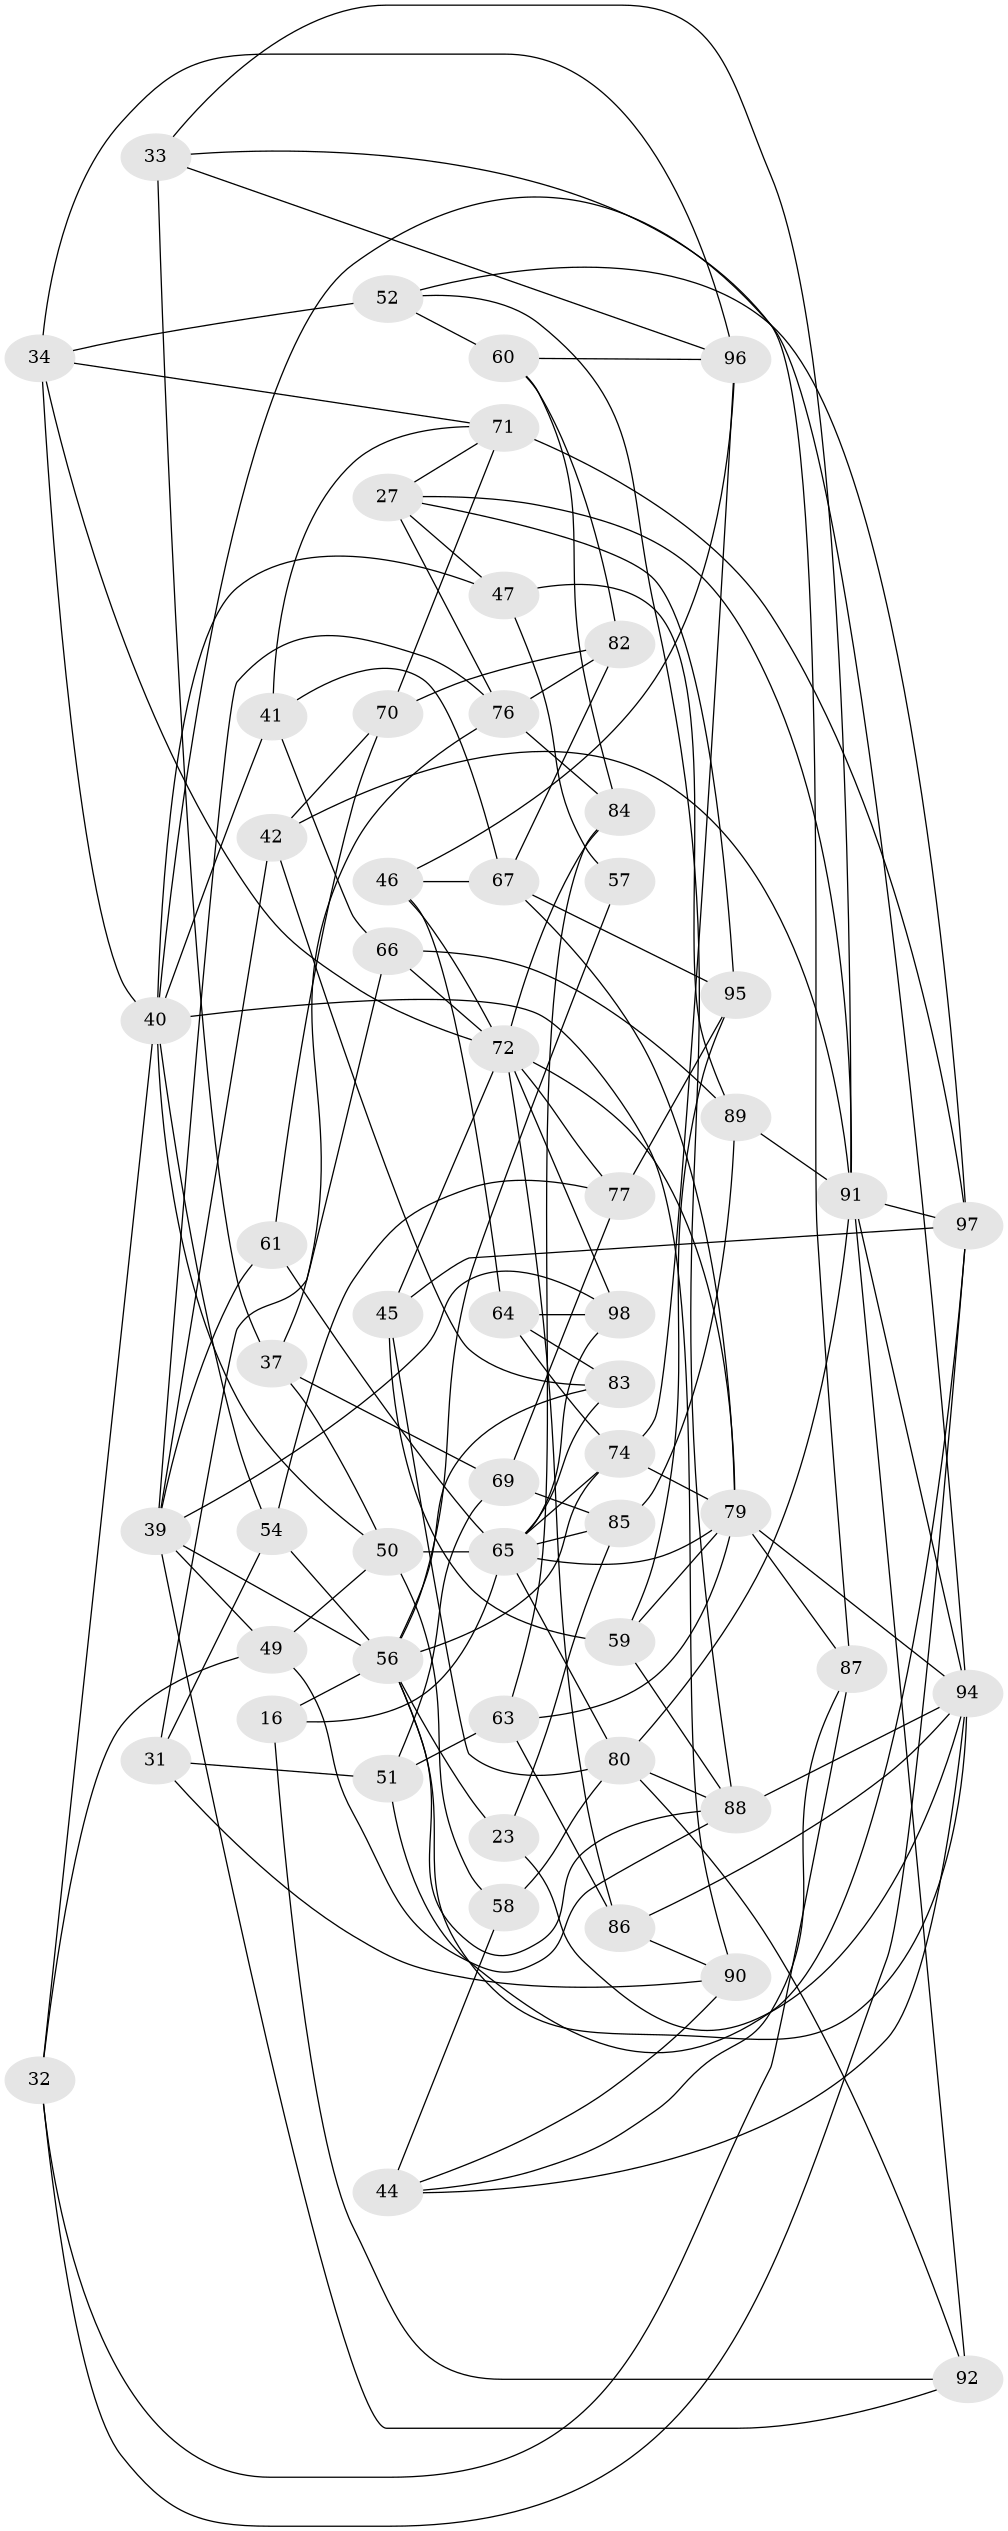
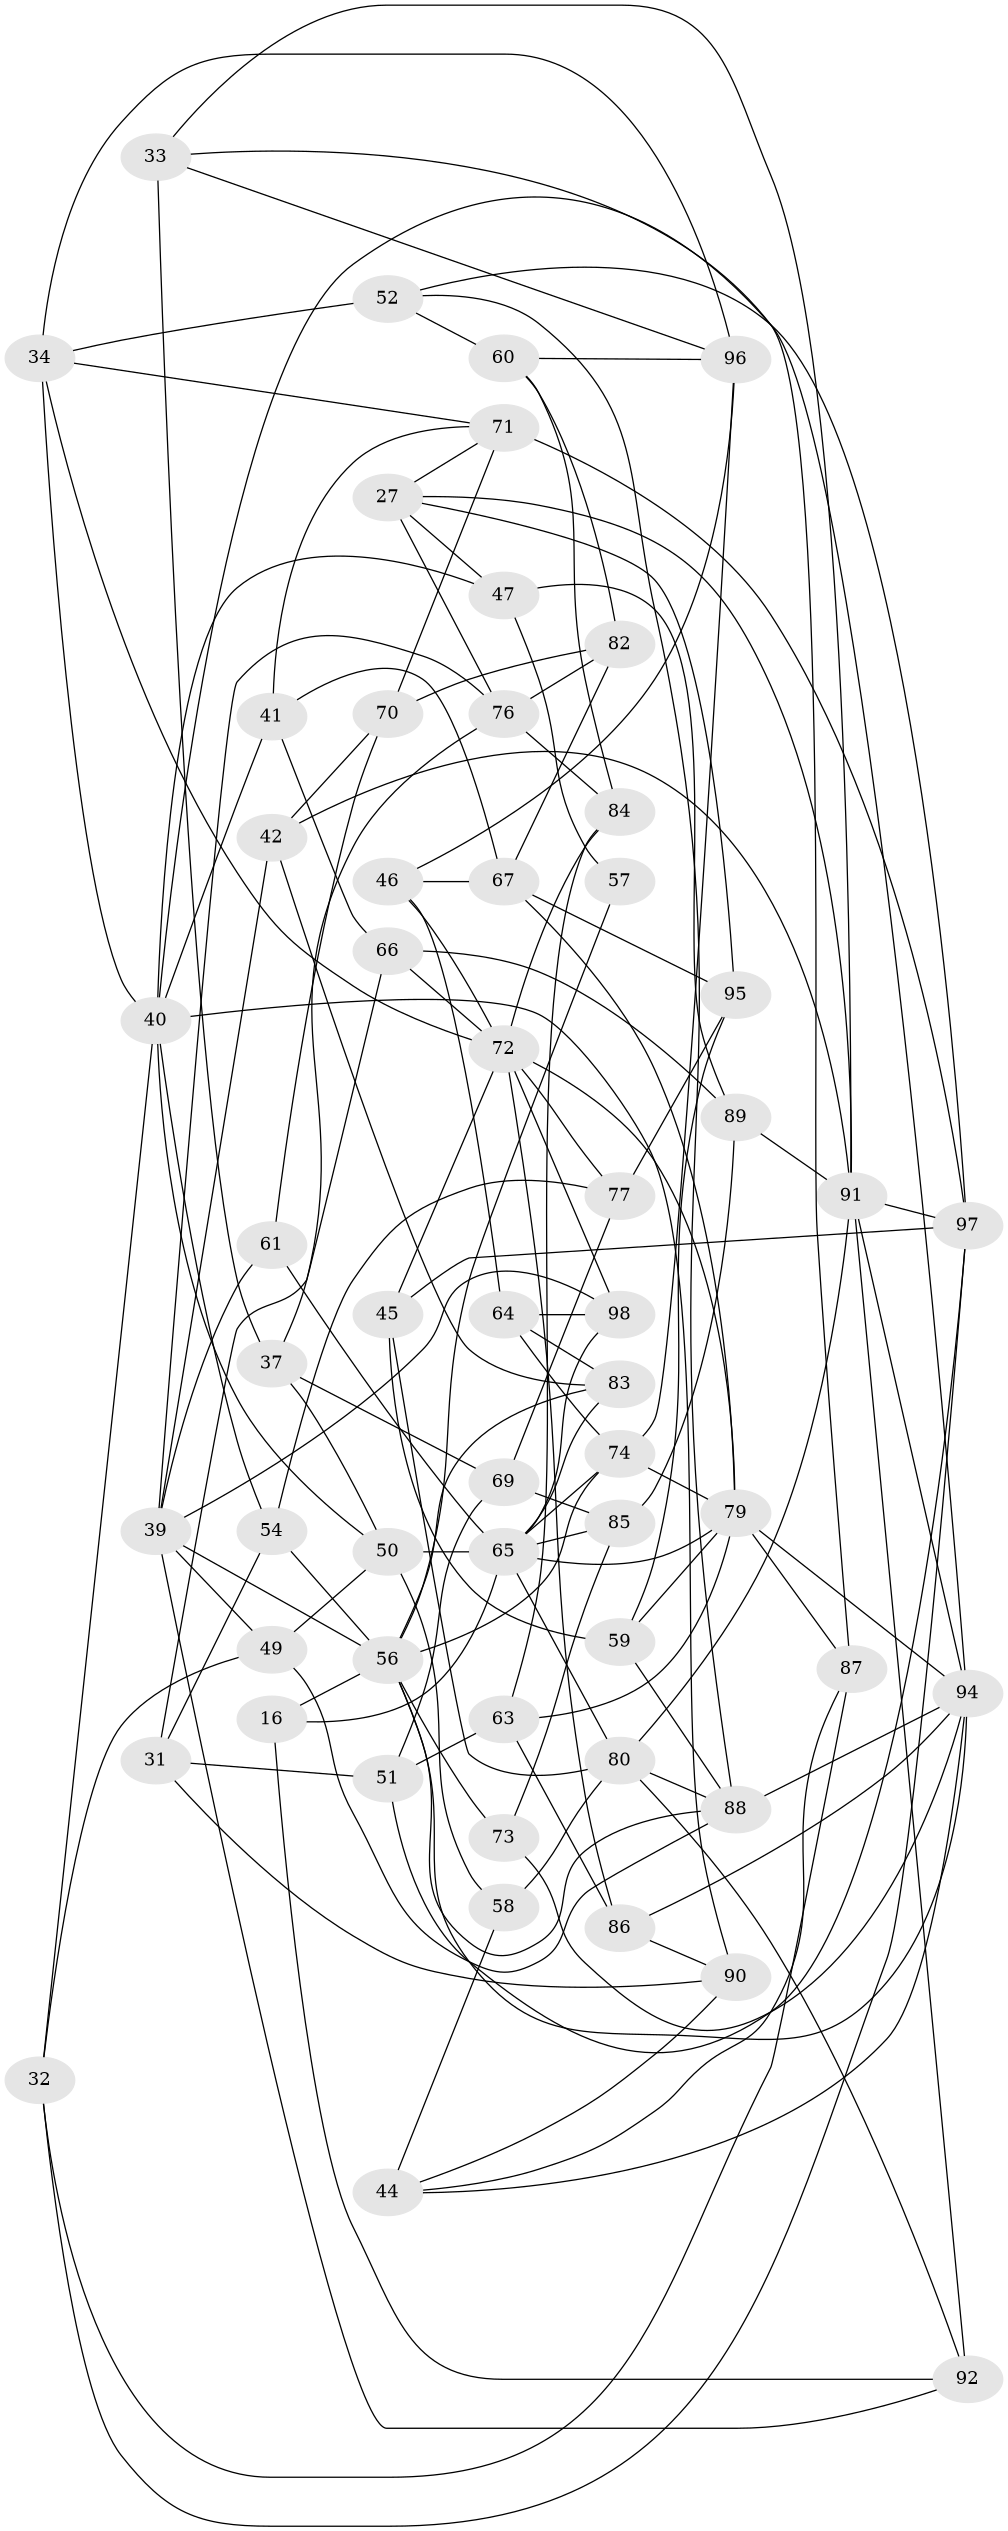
(504, 1838) -> (504, 1838)
